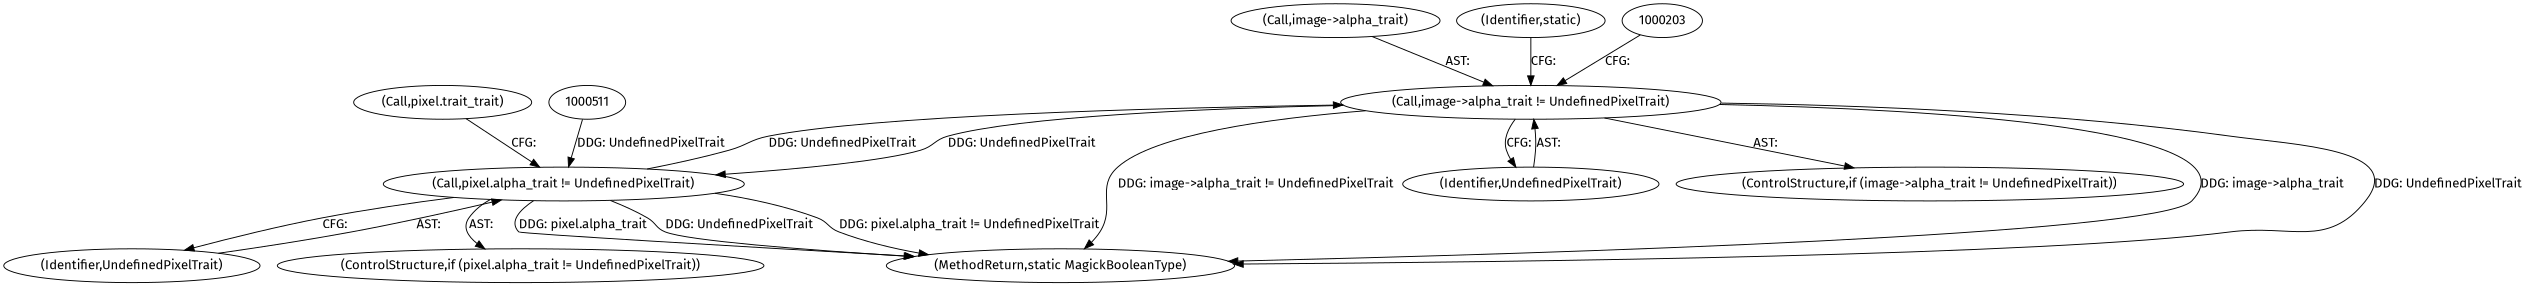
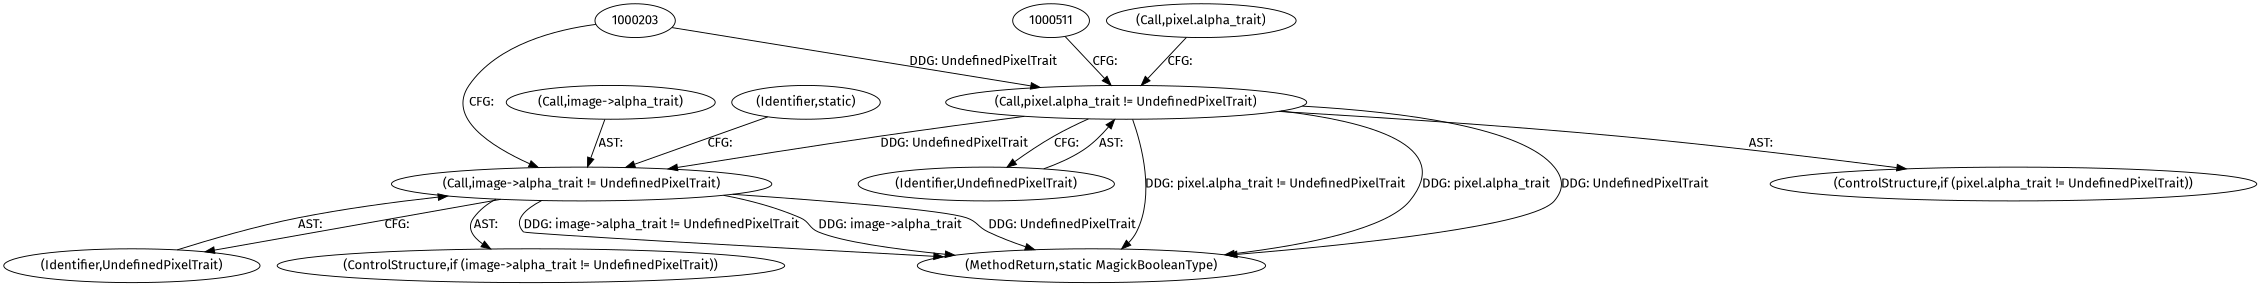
(443, 102) -> (1201, 21)
(1031, 122) -> (851, 57)
(651, 143) -> (1107, 61)
